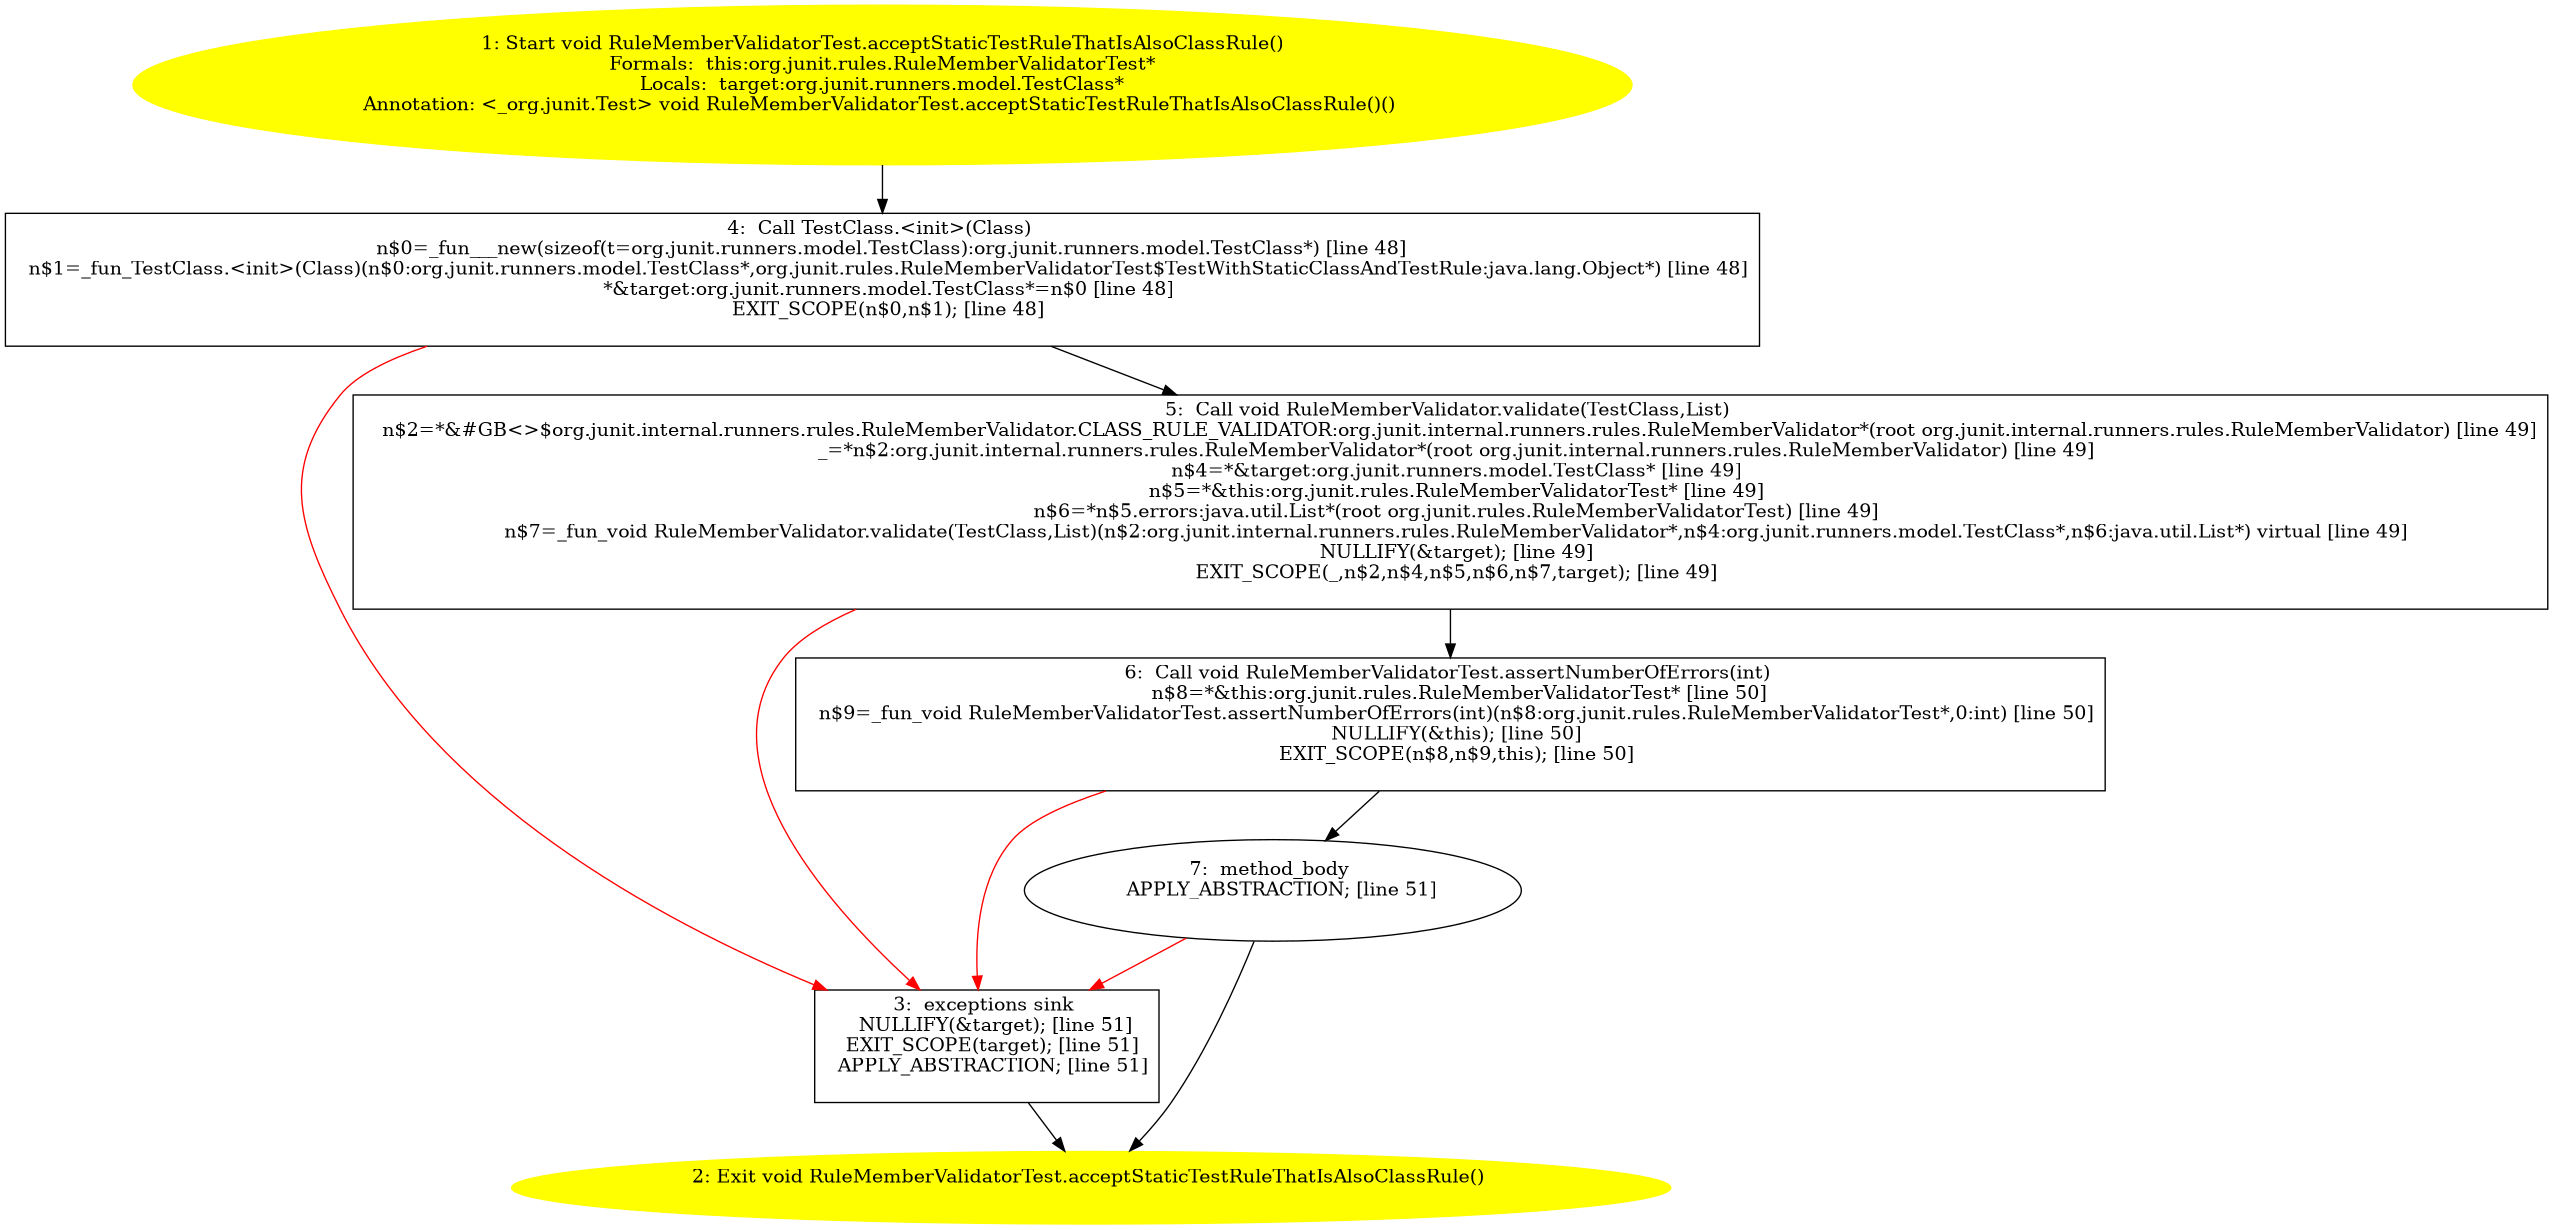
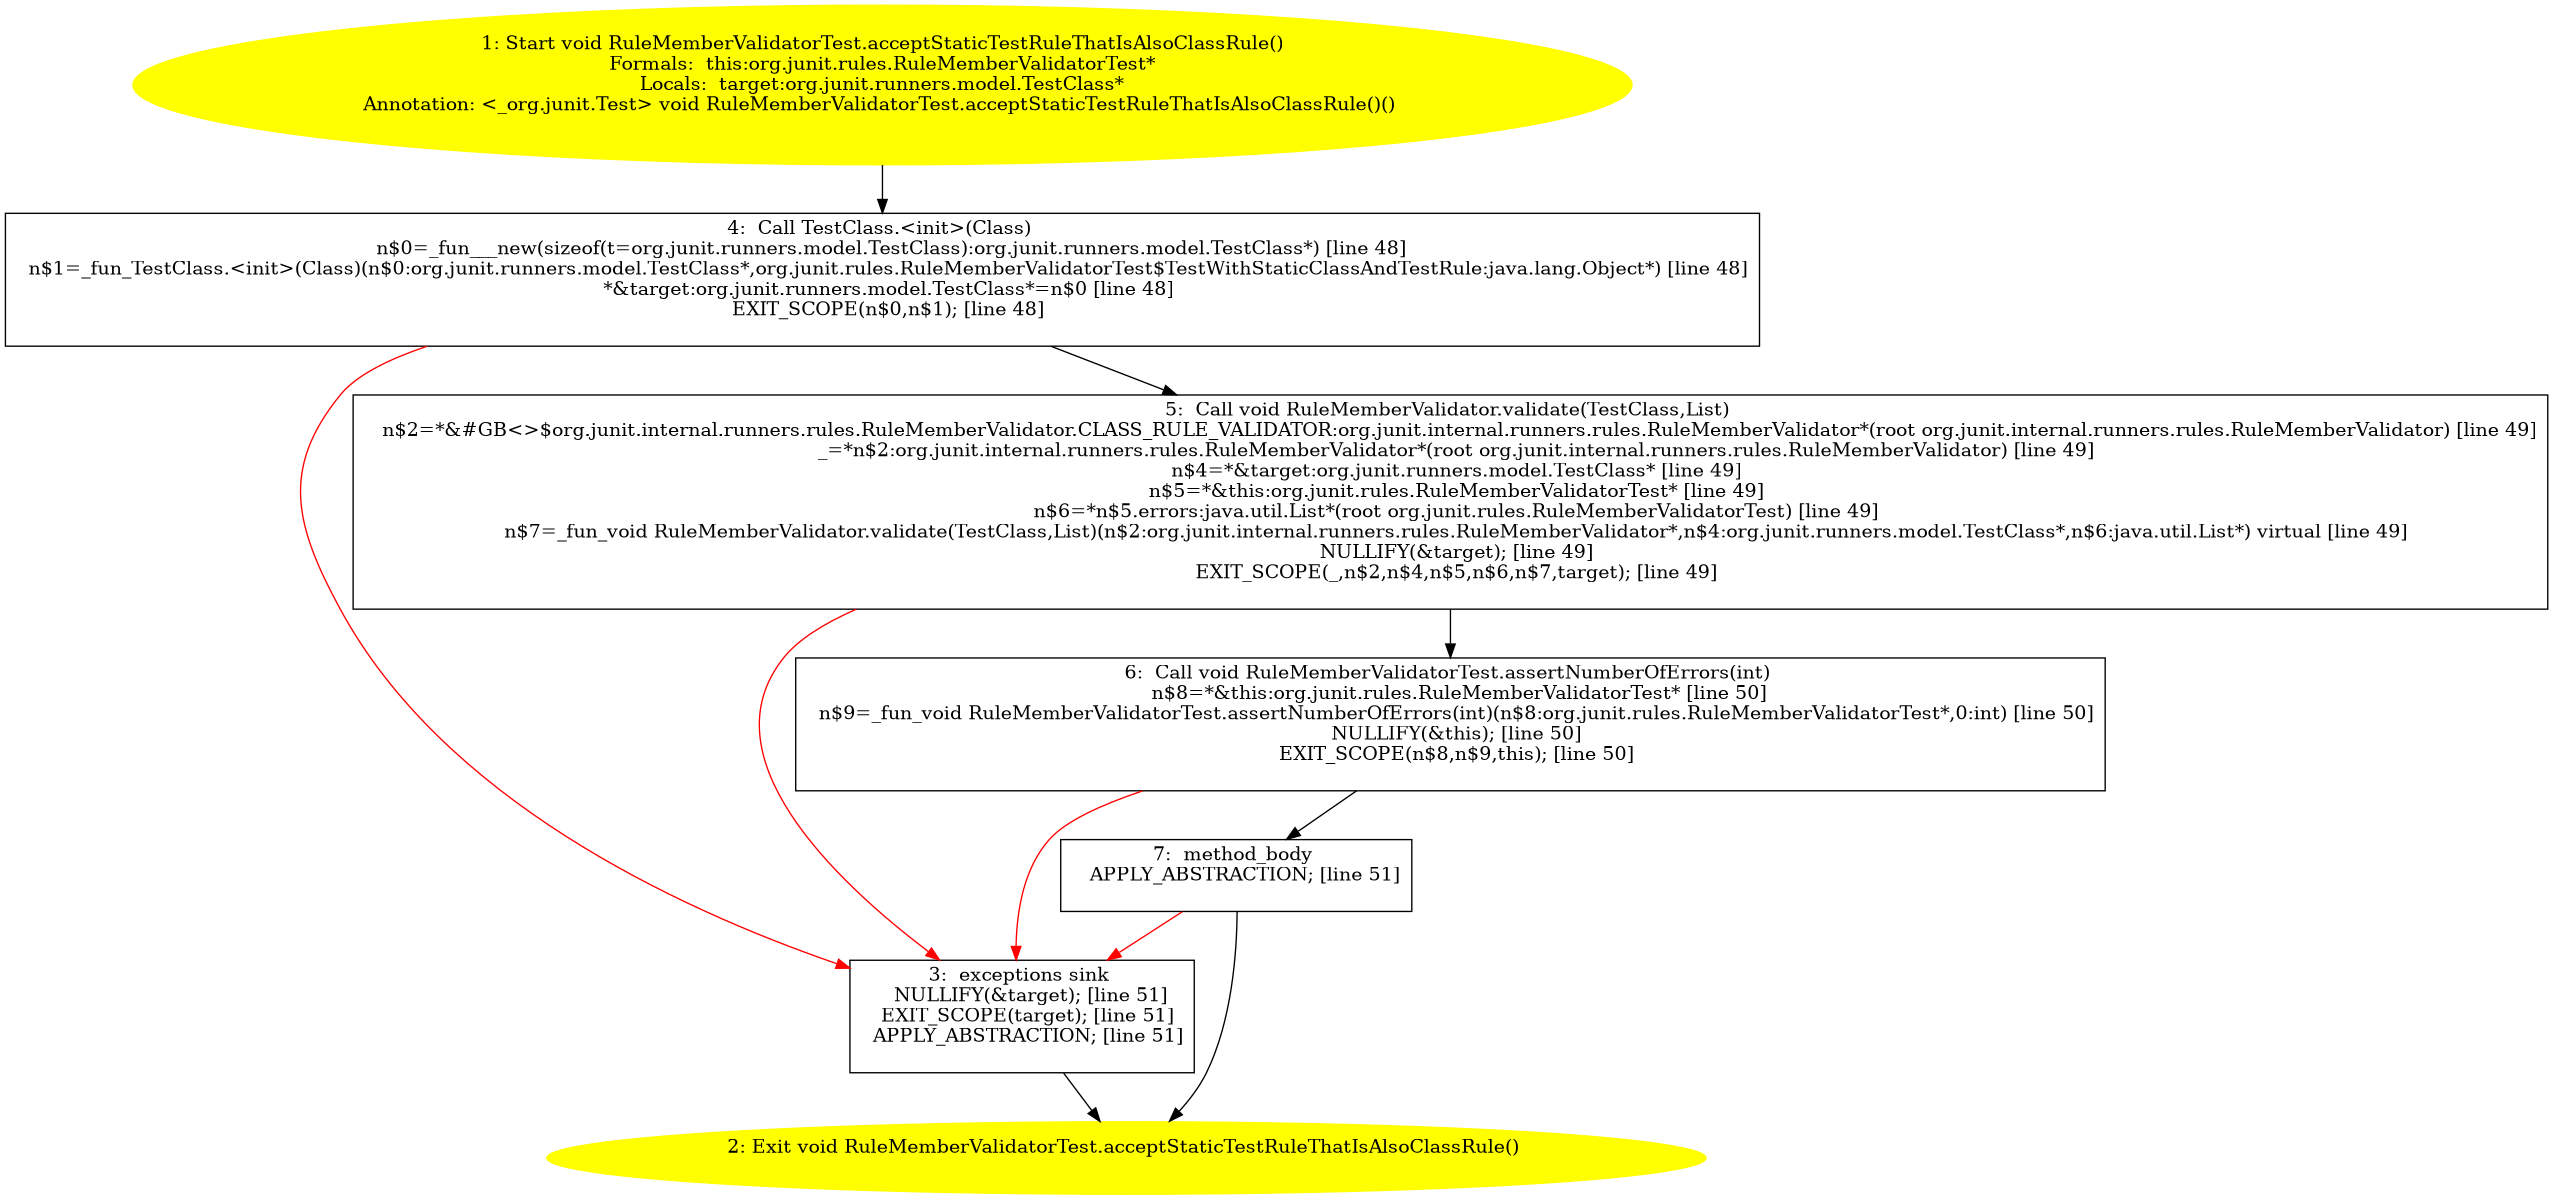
(1273, 890) -> (1236, 876)
